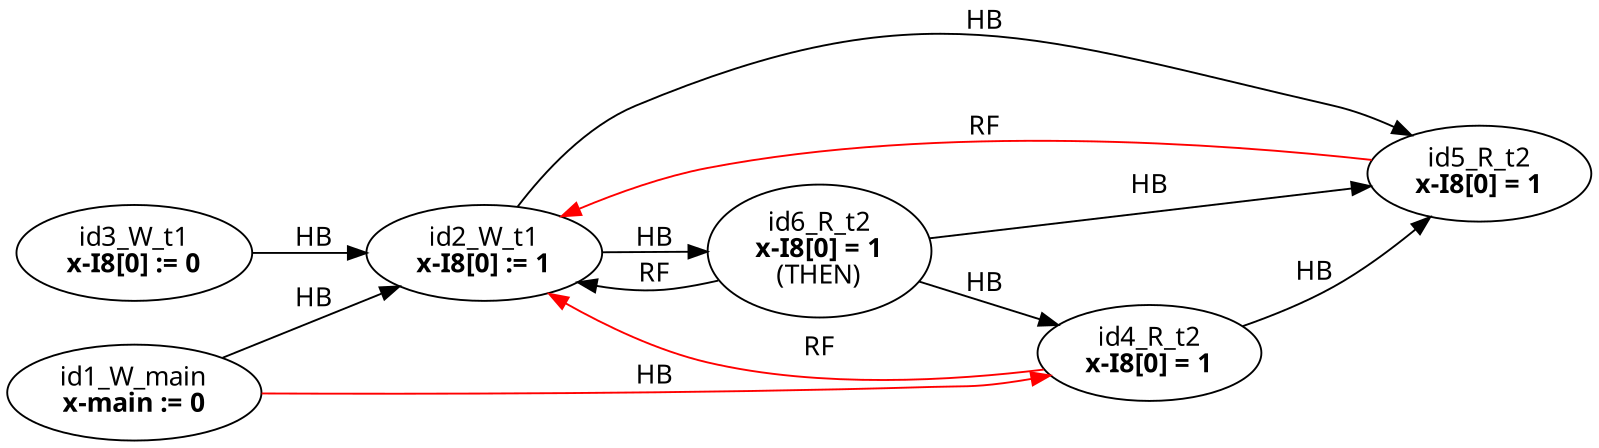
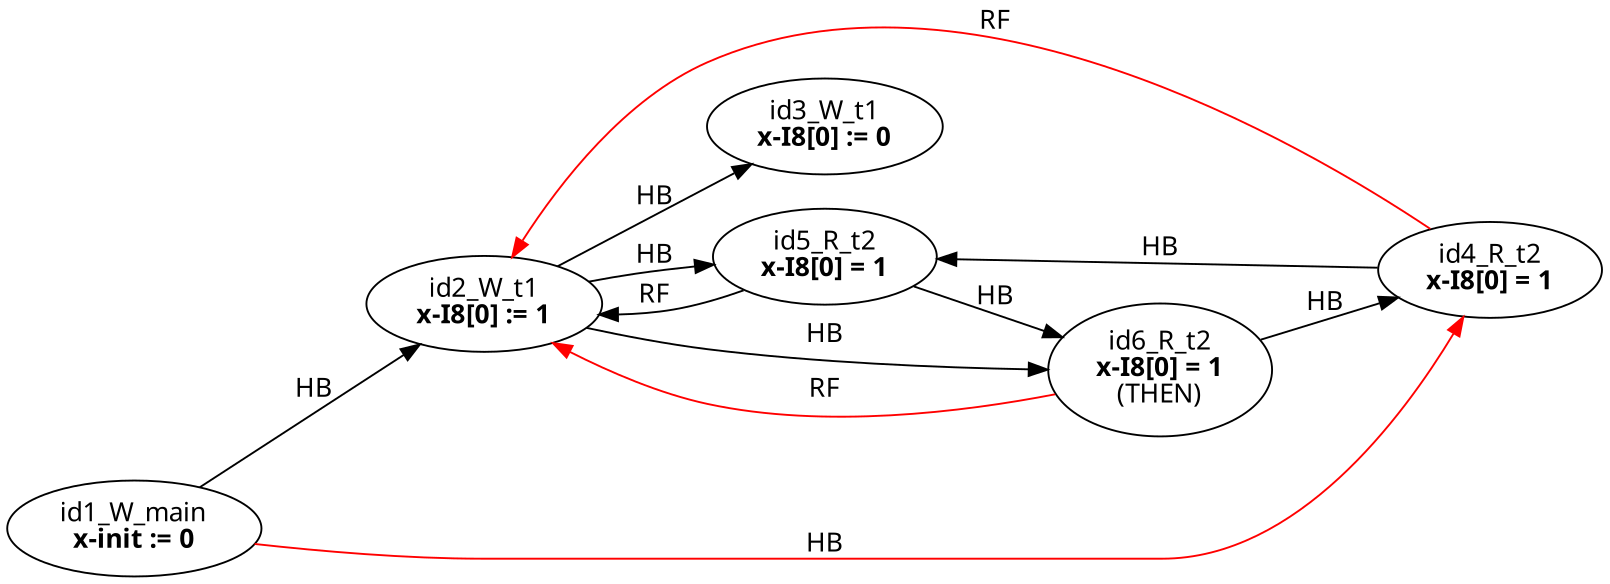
(972, 142) -> (682, 308)
(1141, 213) -> (979, 309)
(300, 253) -> (646, 220)
(658, 290) -> (808, 416)
(134, 404) -> (134, 540)
